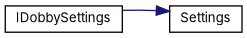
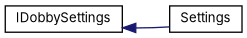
(139, 10) -> (153, 28)
